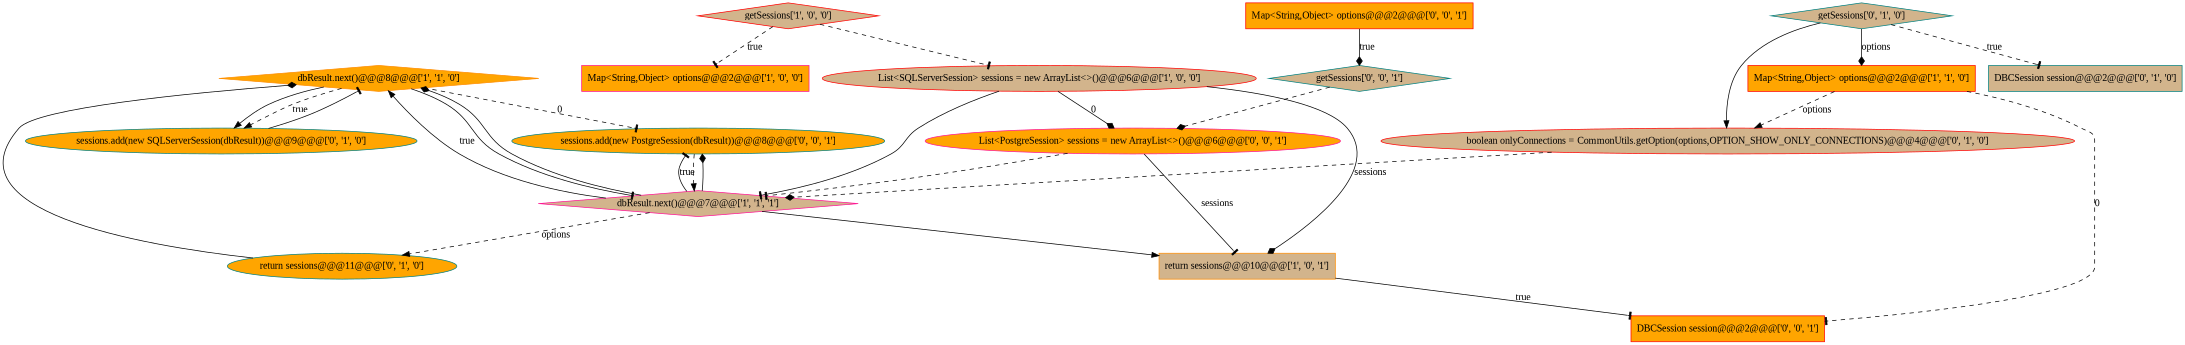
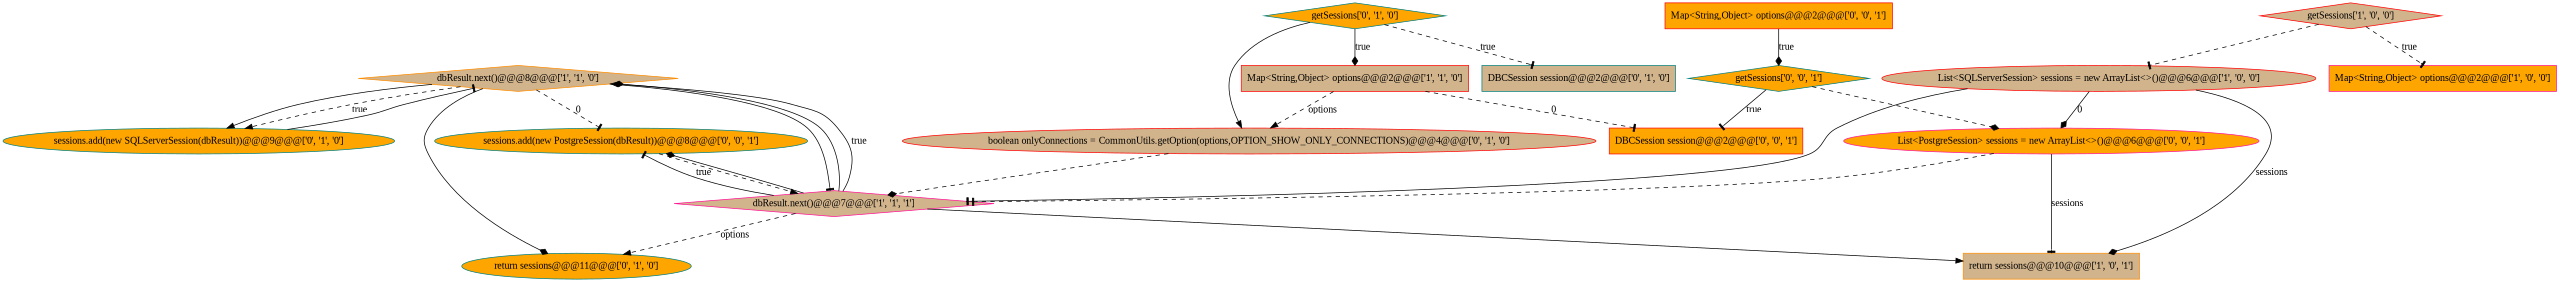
(1862, 16) -> (1355, 16)
(1876, 47) -> (1363, 47)
(379, 78) -> (518, 78)
(1359, 78) -> (1779, 78)
(1862, 78) -> (1355, 78)
(8, 148) -> (443, 176)
(1482, 297) -> (1745, 108)
